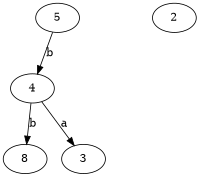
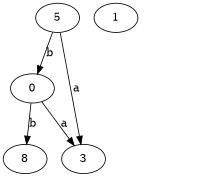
none -> (116, 18)
(174, 18) -> none
none -> (70, 84)
(32, 88) -> (32, 88)
